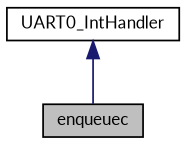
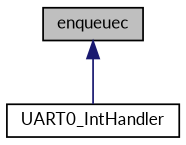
(93, 81) -> (93, 81)
